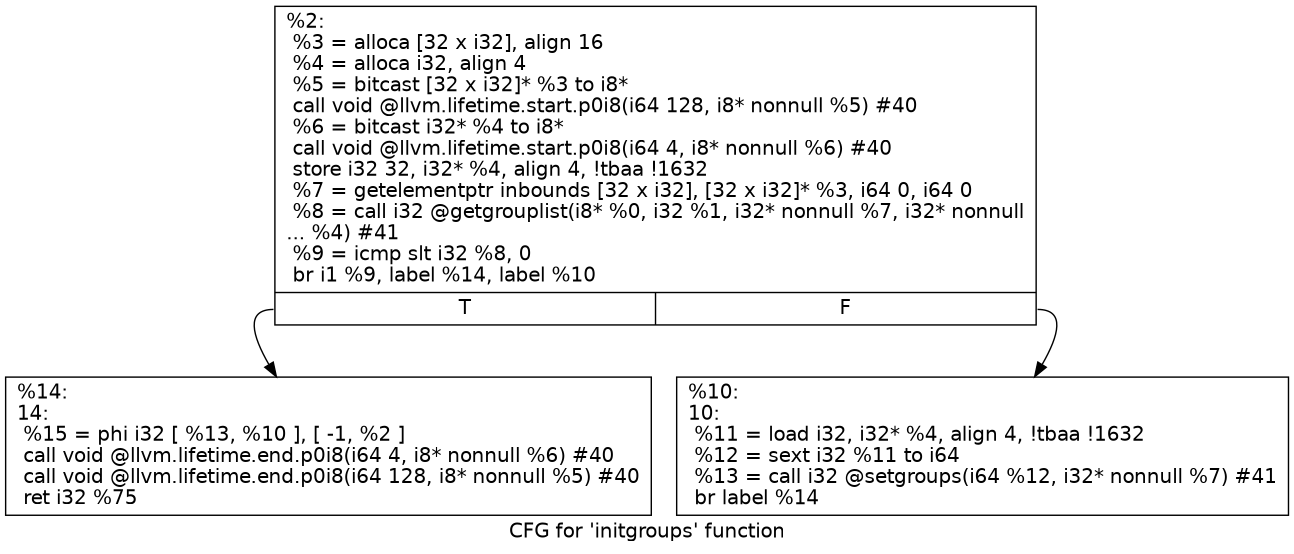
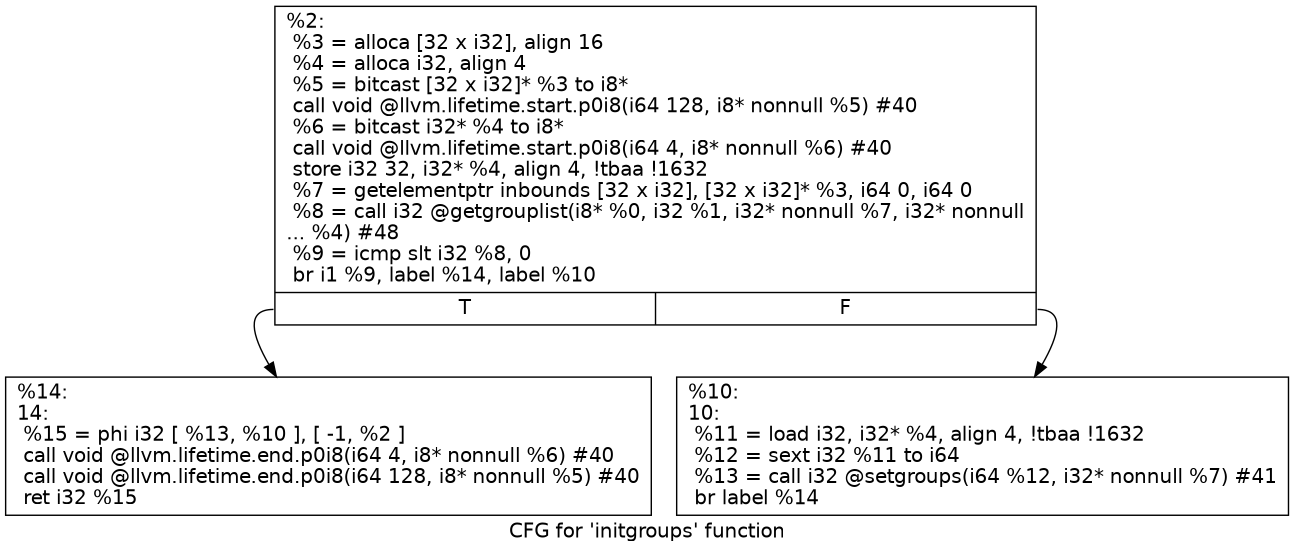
(343, 233) -> (343, 233)
(78, 498) -> (78, 498)
